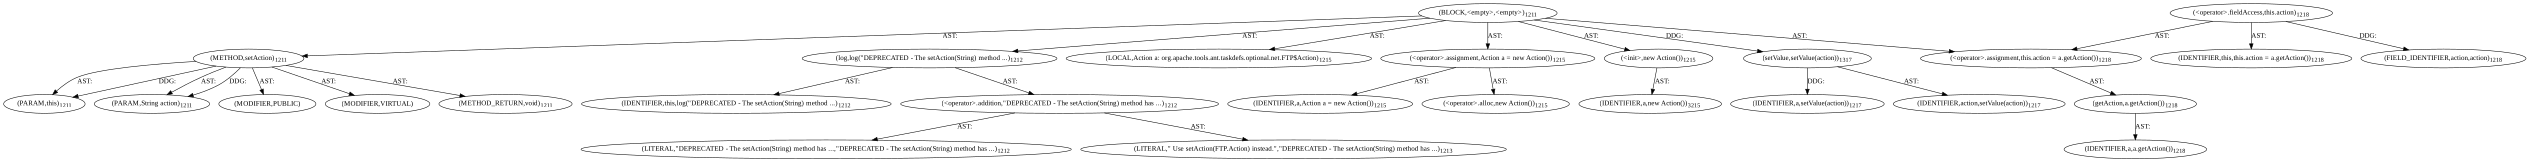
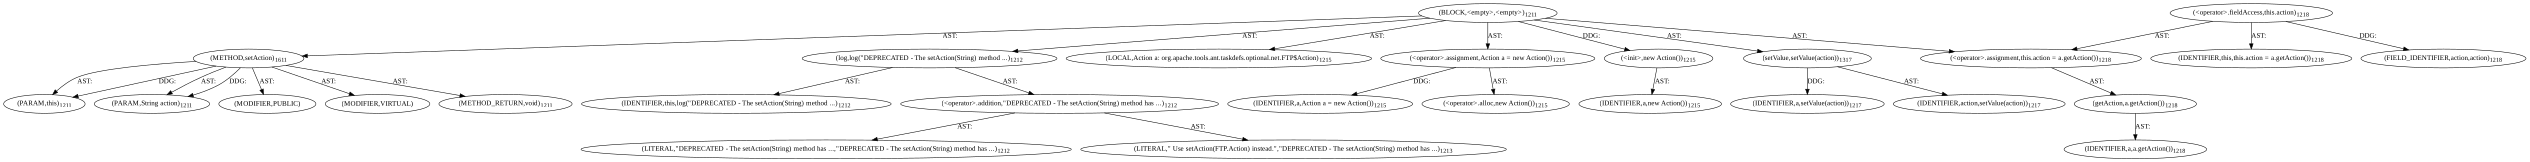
(1593, 36) -> (1593, 36)
(1676, 36) -> (1676, 36)
(281, 58) -> (281, 58)
(1423, 81) -> (1423, 81)
(1694, 103) -> (1694, 103)
